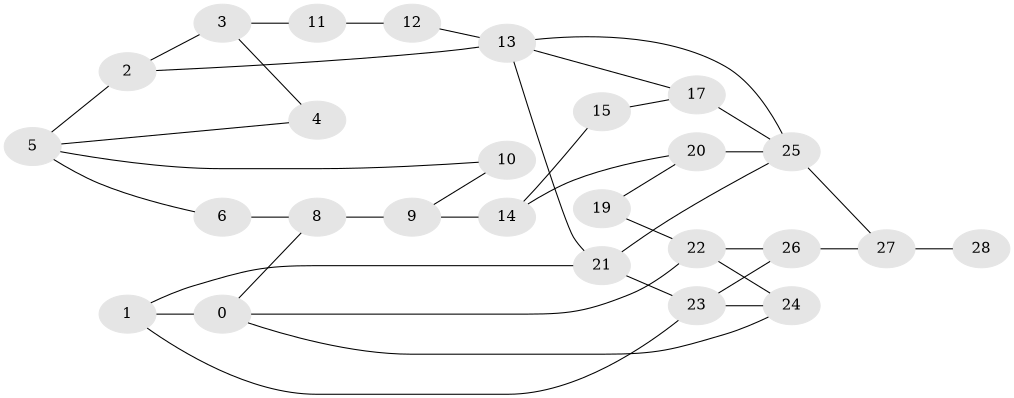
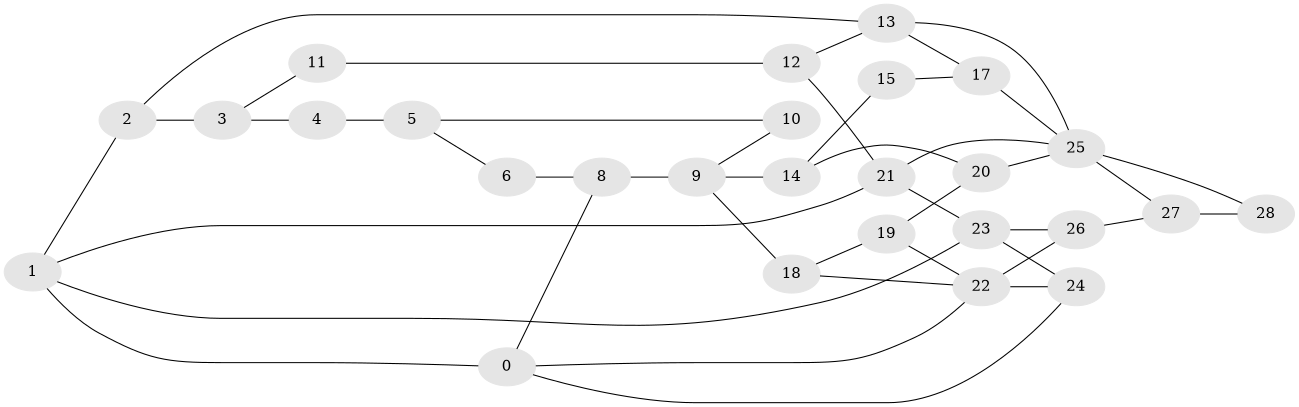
(80, 109) -> (80, 196)
(545, 158) -> (840, 116)
none -> (1174, 177)
none -> (792, 274)
